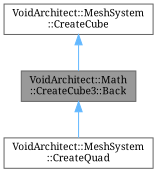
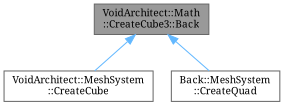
(79, 58) -> (111, 56)
(79, 153) -> (226, 86)
